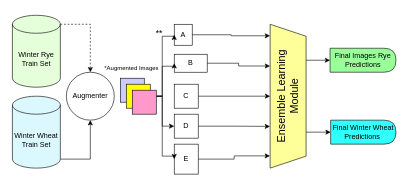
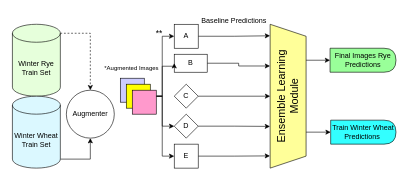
none -> (234, 21)
(183, 35) -> (186, 36)
(36, 51) -> (36, 60)
(90, 96) -> (90, 114)
(186, 96) -> (186, 96)
(186, 126) -> (186, 126)
(364, 132) -> (364, 132)
(186, 159) -> (186, 156)
